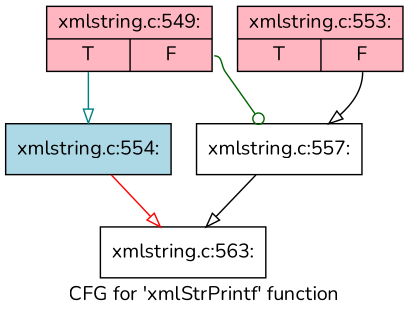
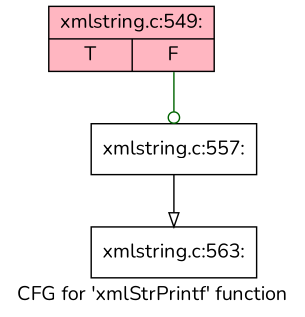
(320, 39) -> none
(88, 149) -> none
